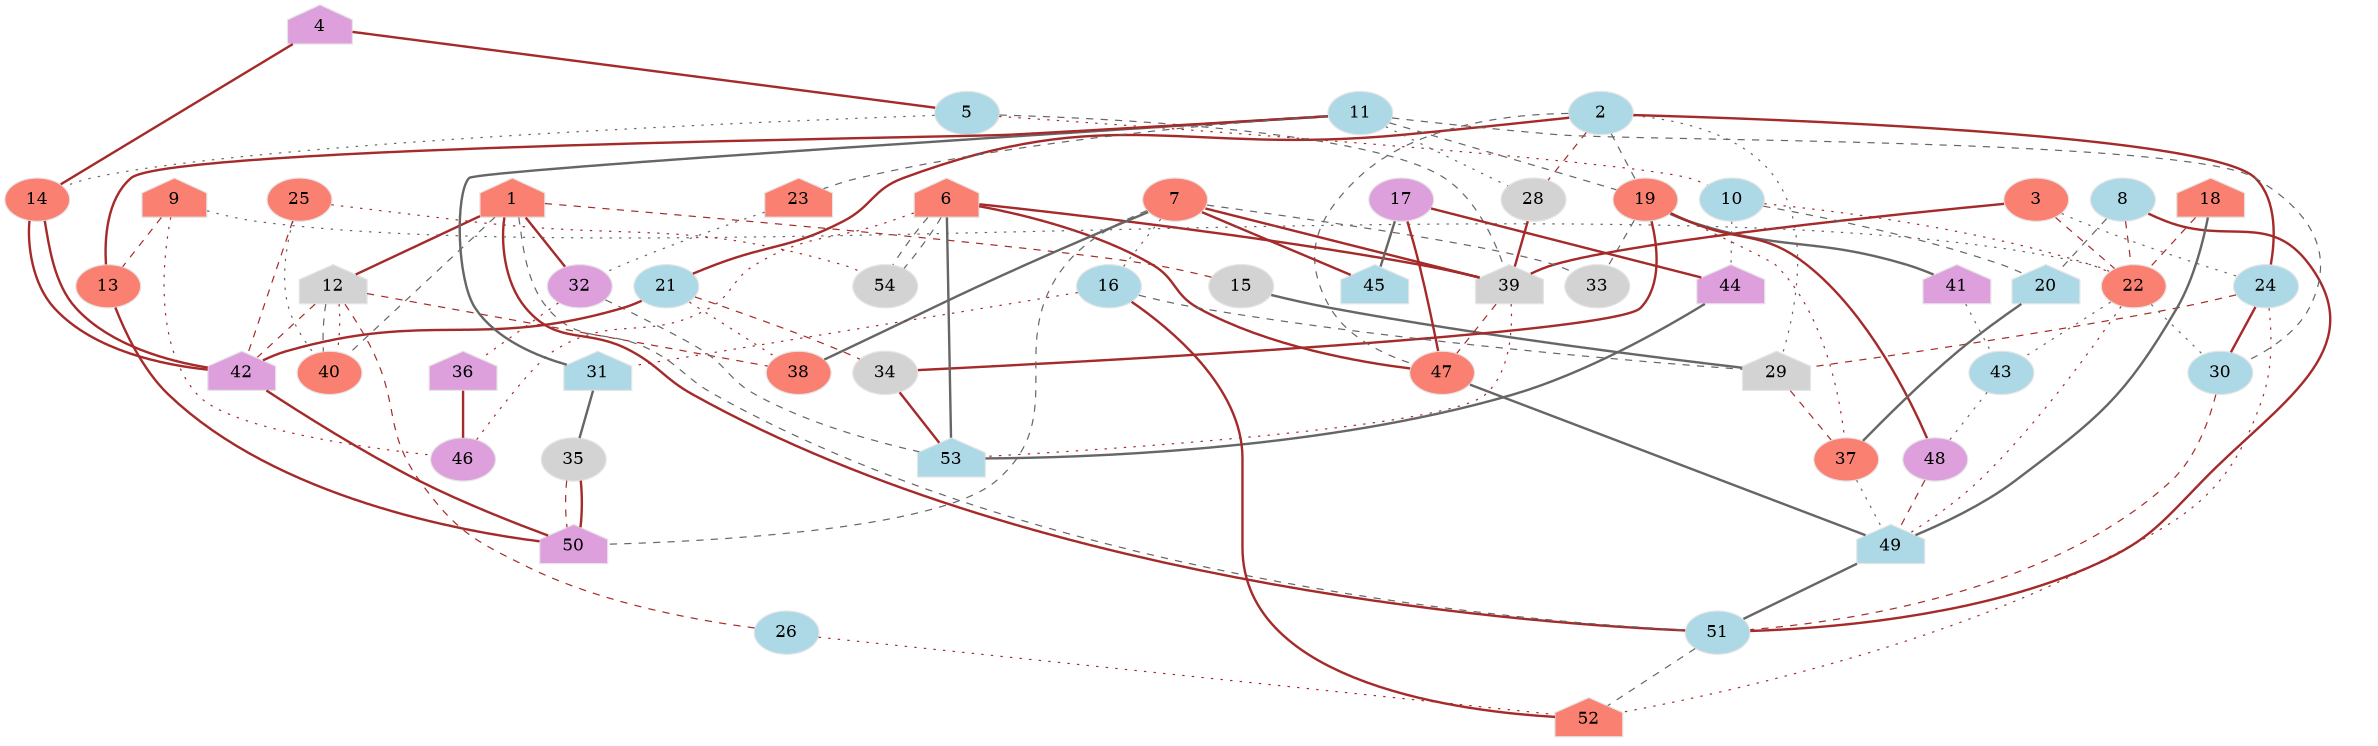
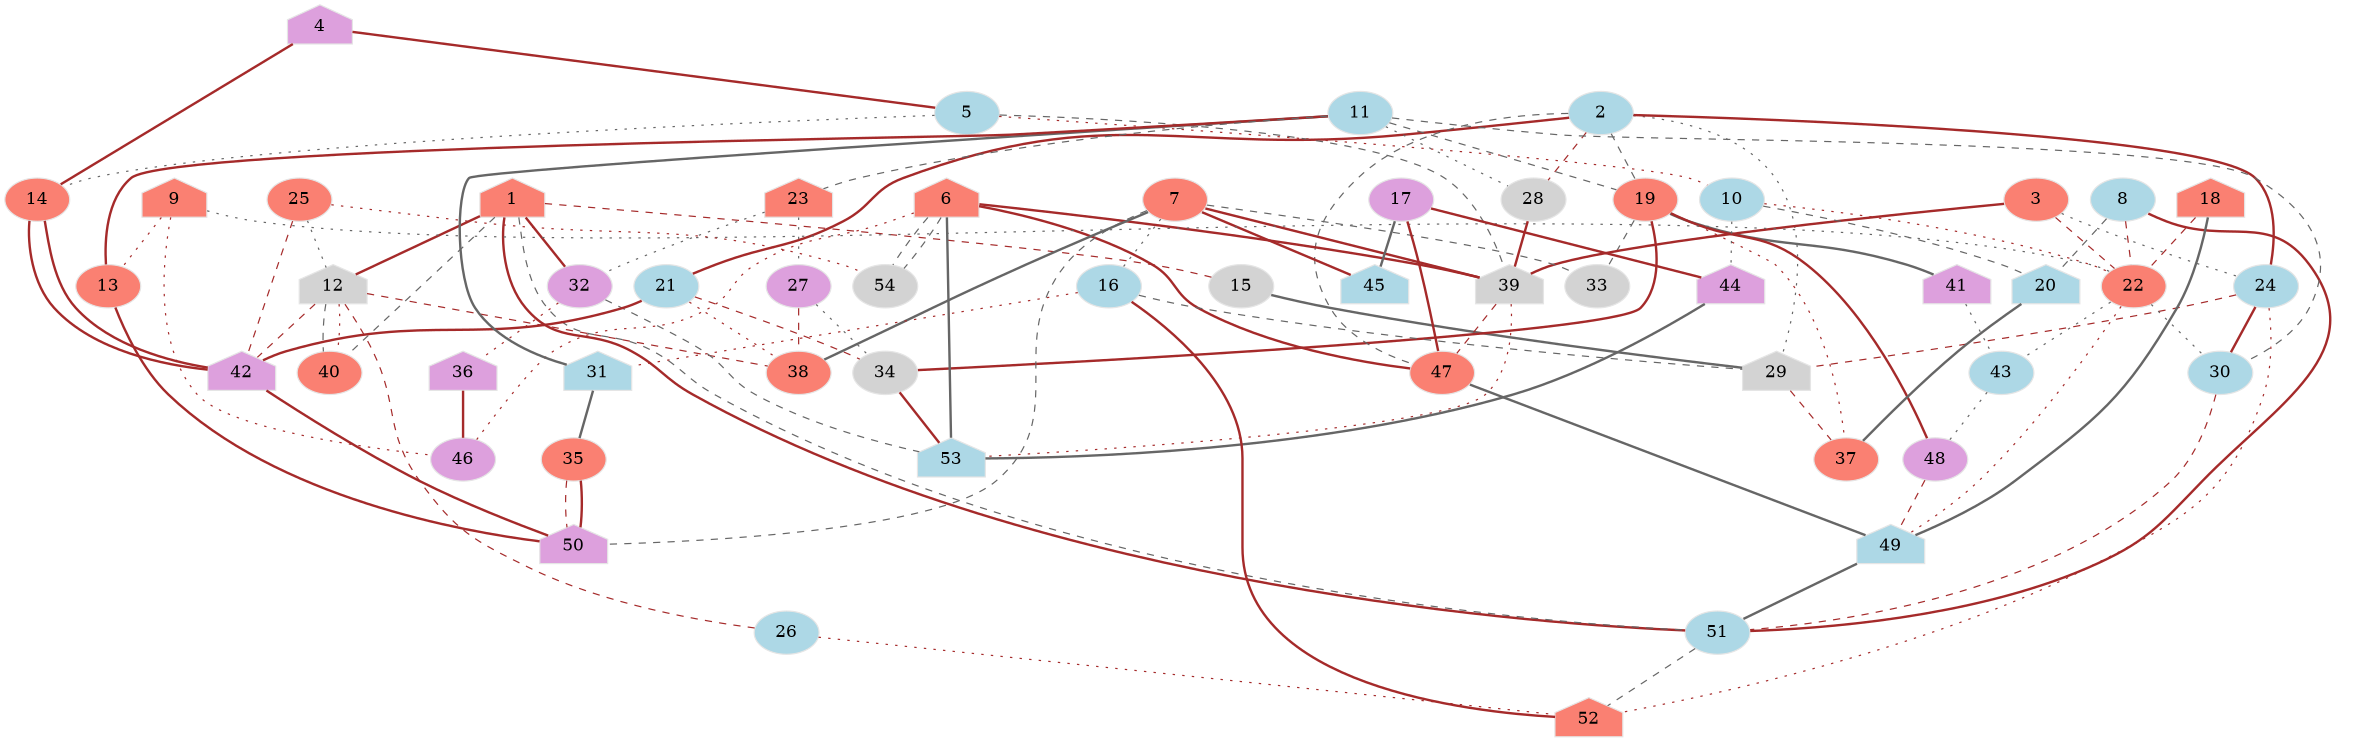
(142, 242) -> (142, 242)
none -> (799, 286)
(285, 290) -> (317, 244)
(574, 459) -> (574, 459)
(1869, 504) -> none
